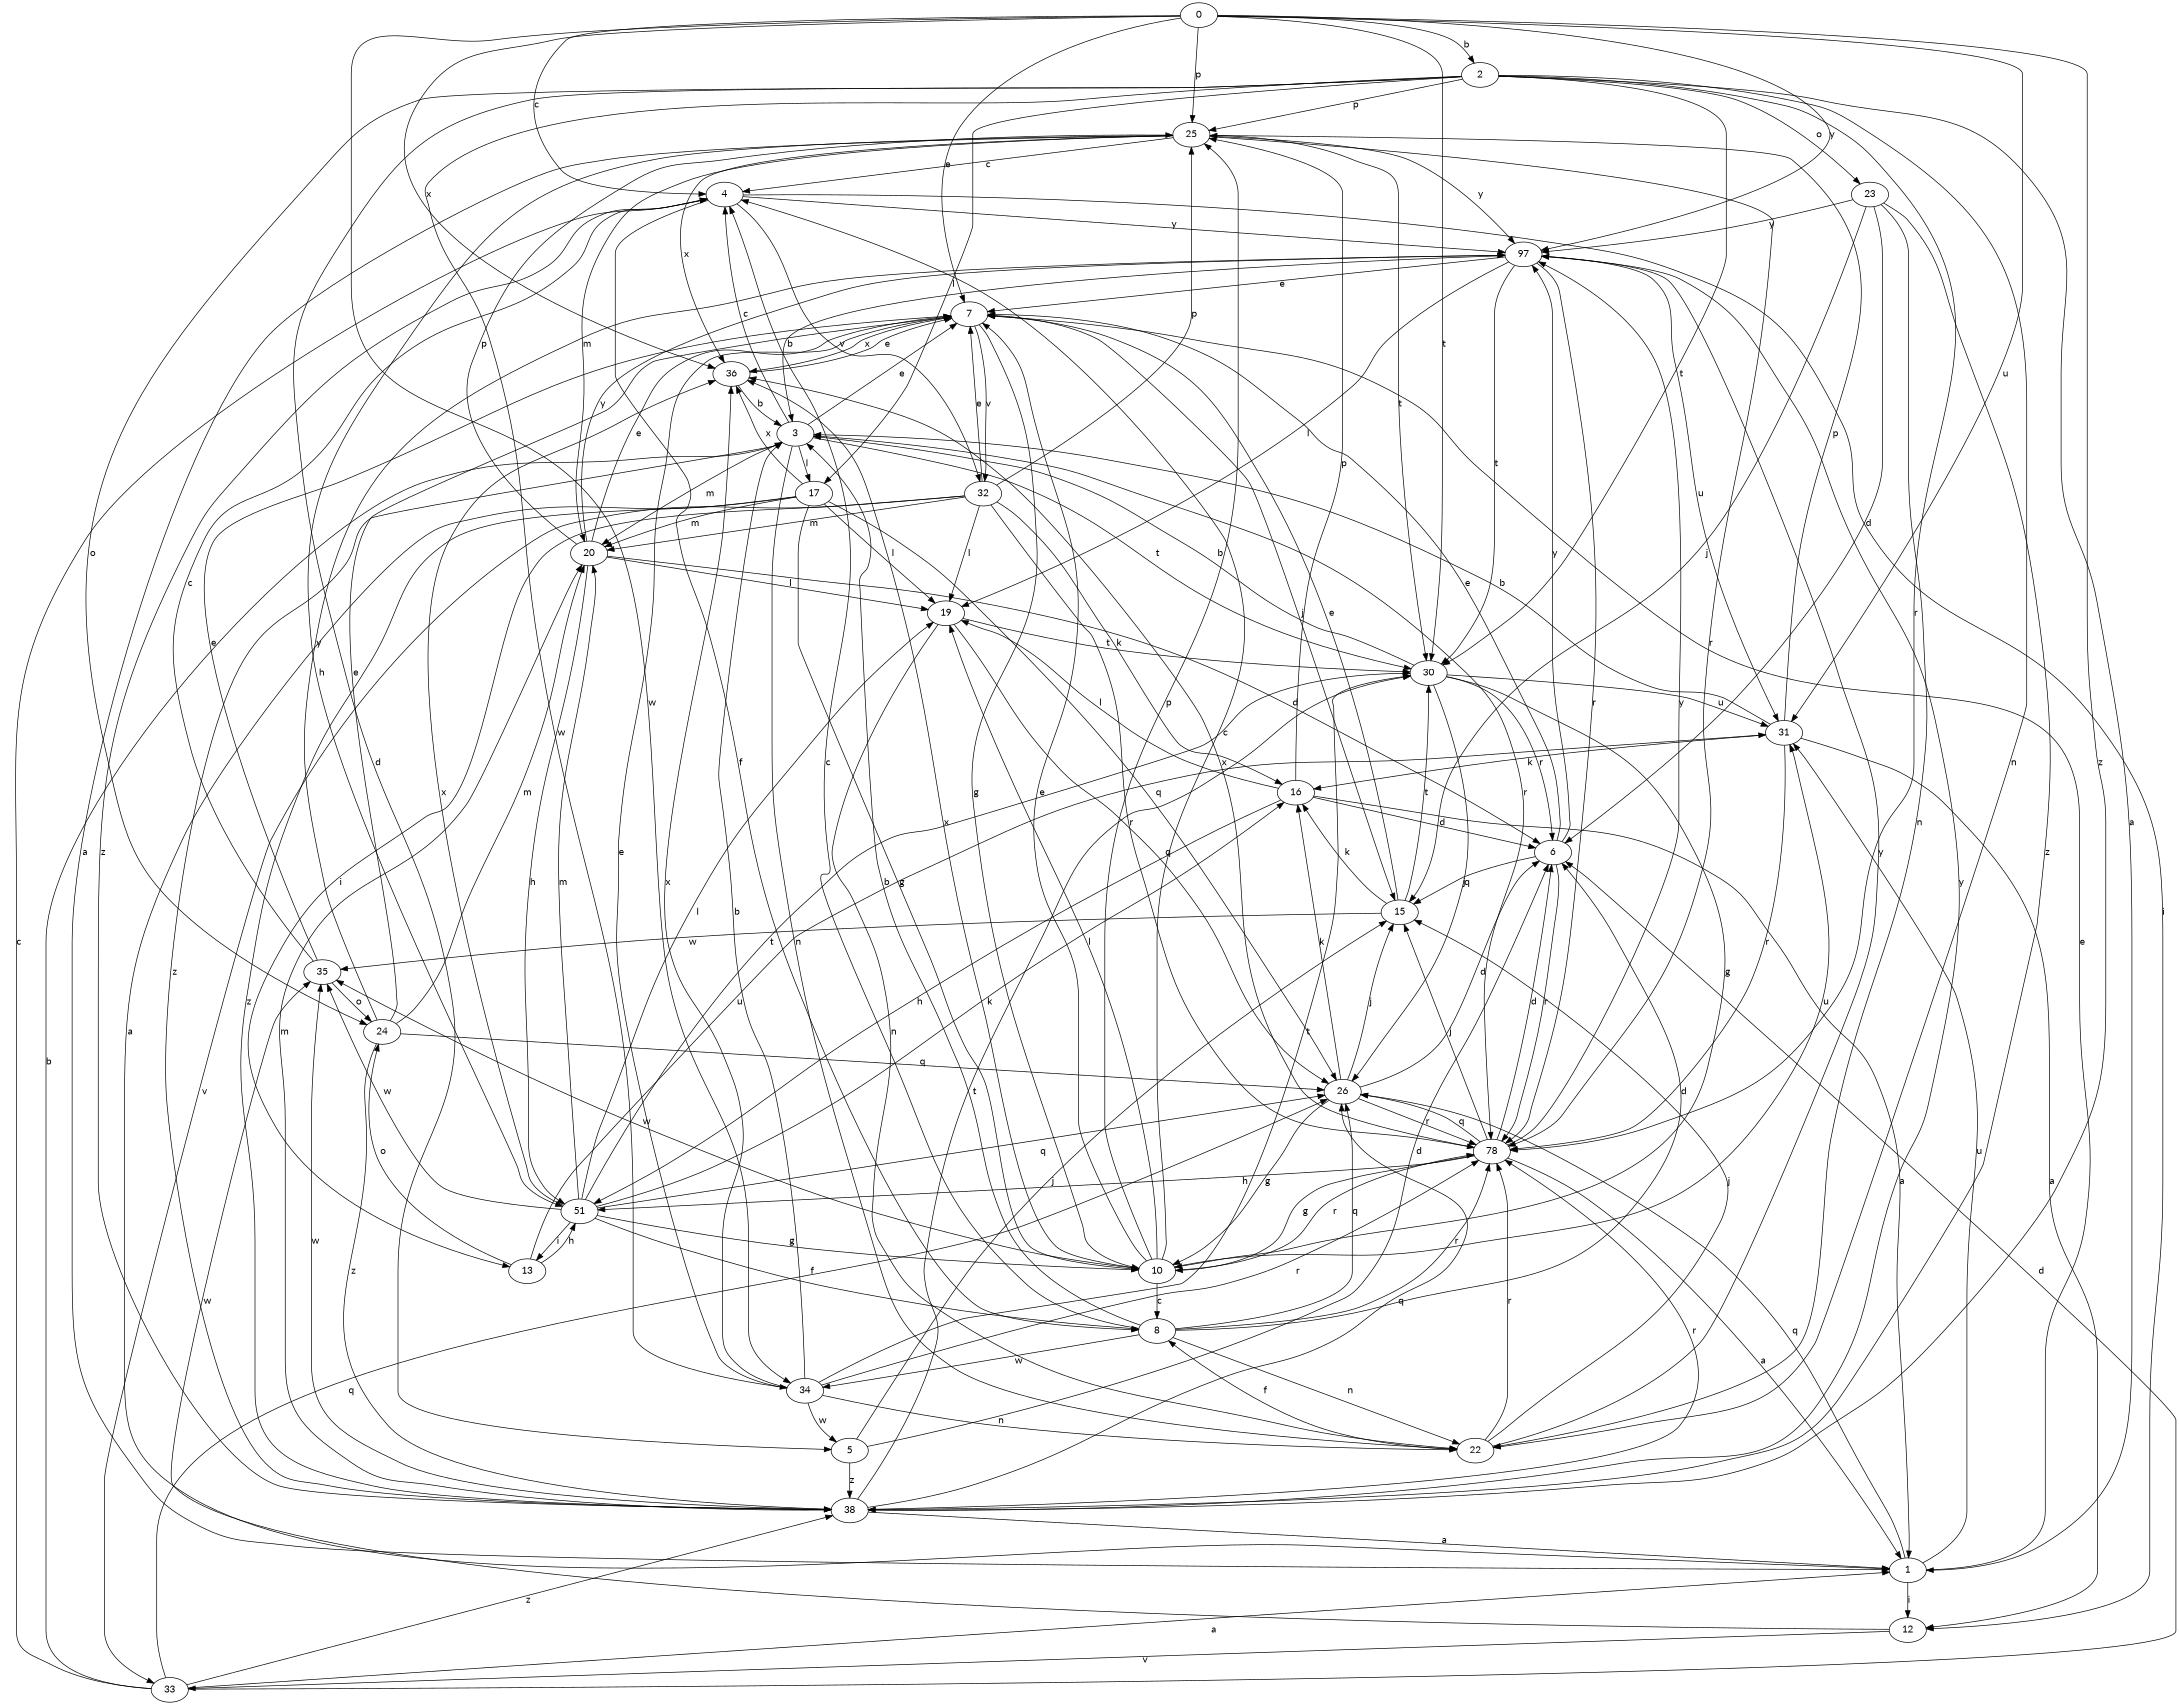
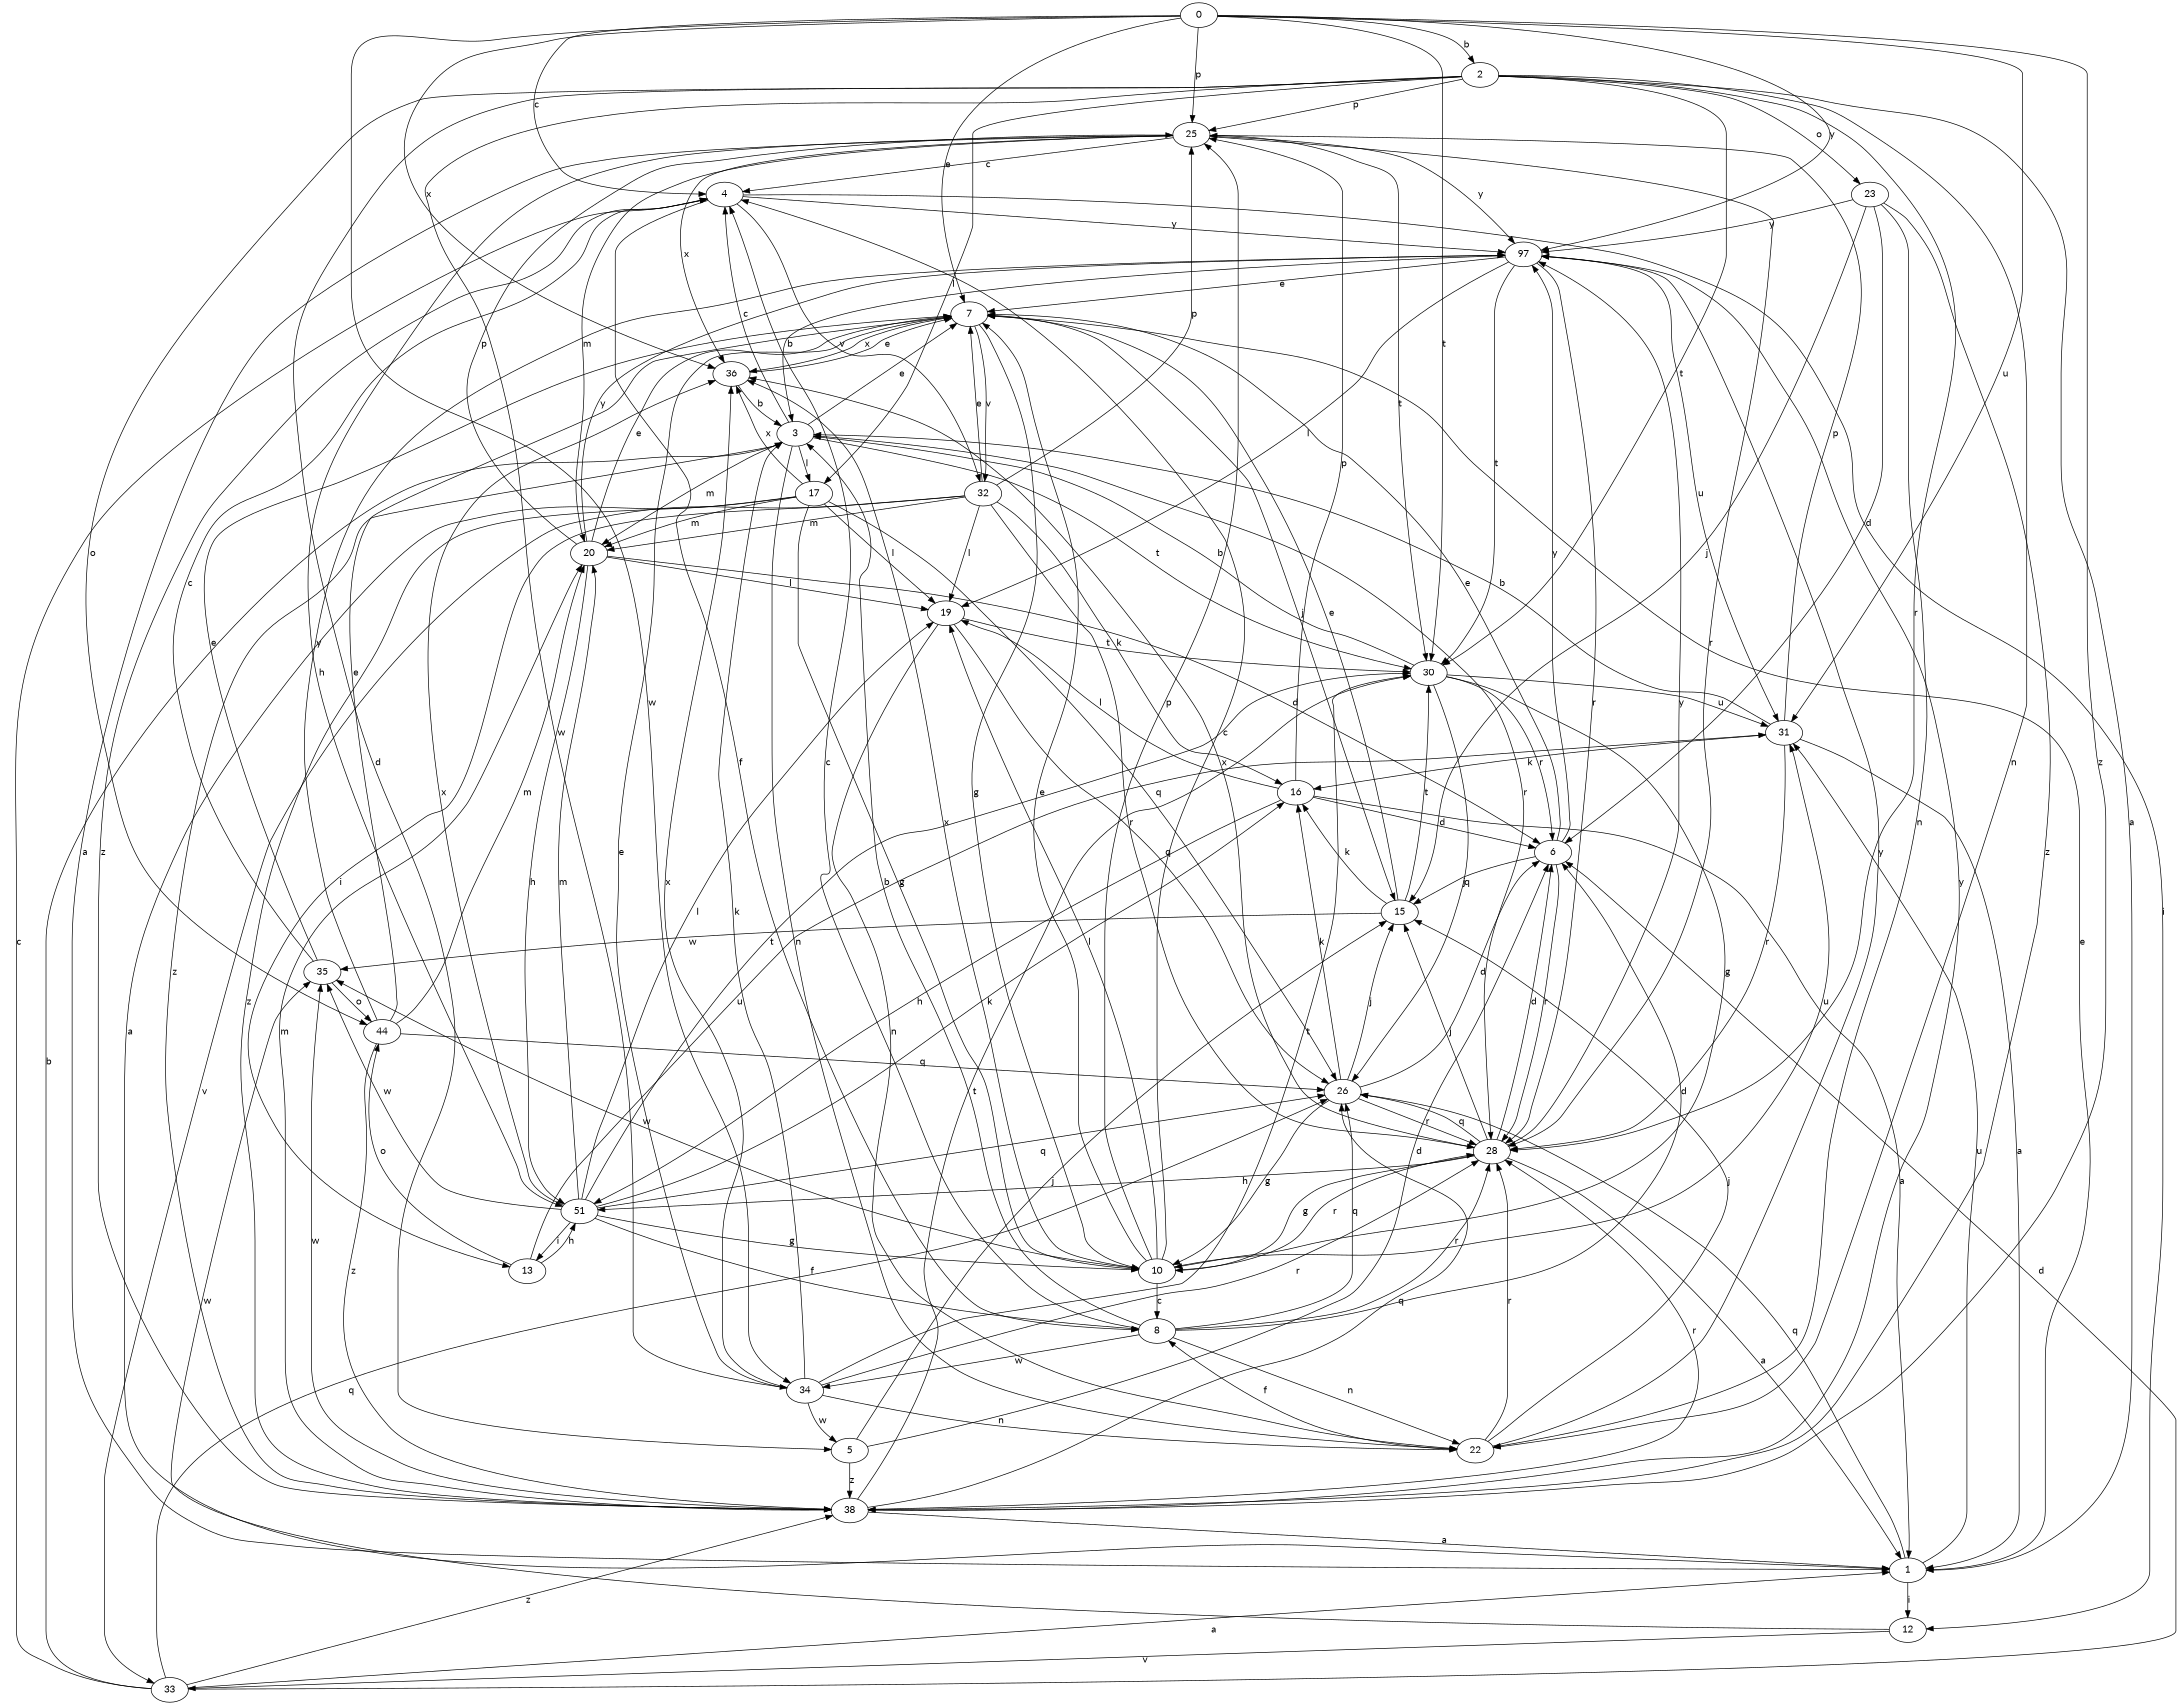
(737, 912) -> (737, 912)
(382, 1032) -> (382, 1032)
(1492, 1152) -> (1492, 1152)
(2050, 1186) -> (2015, 1132)
